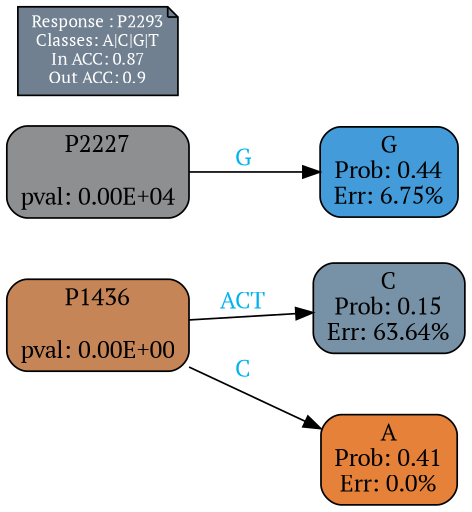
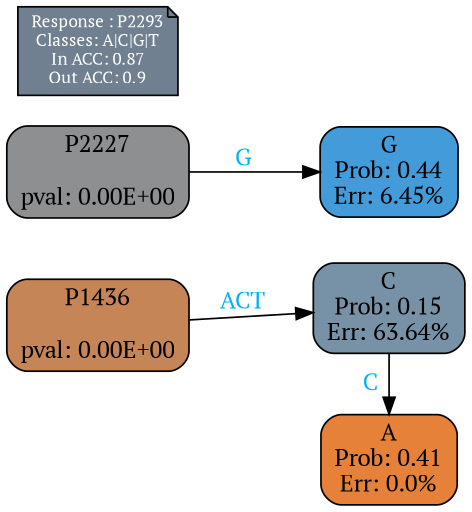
(98, 172) -> (98, 172)
(389, 172) -> (389, 172)
(247, 394) -> (389, 375)
